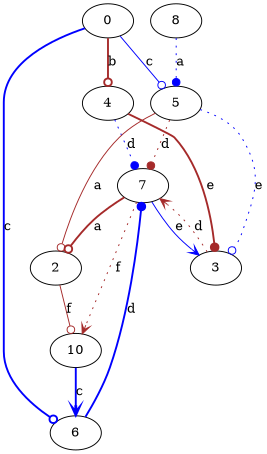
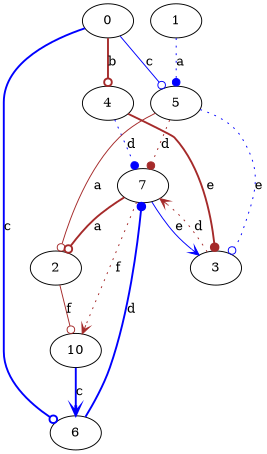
(176, 21) -> (176, 21)
